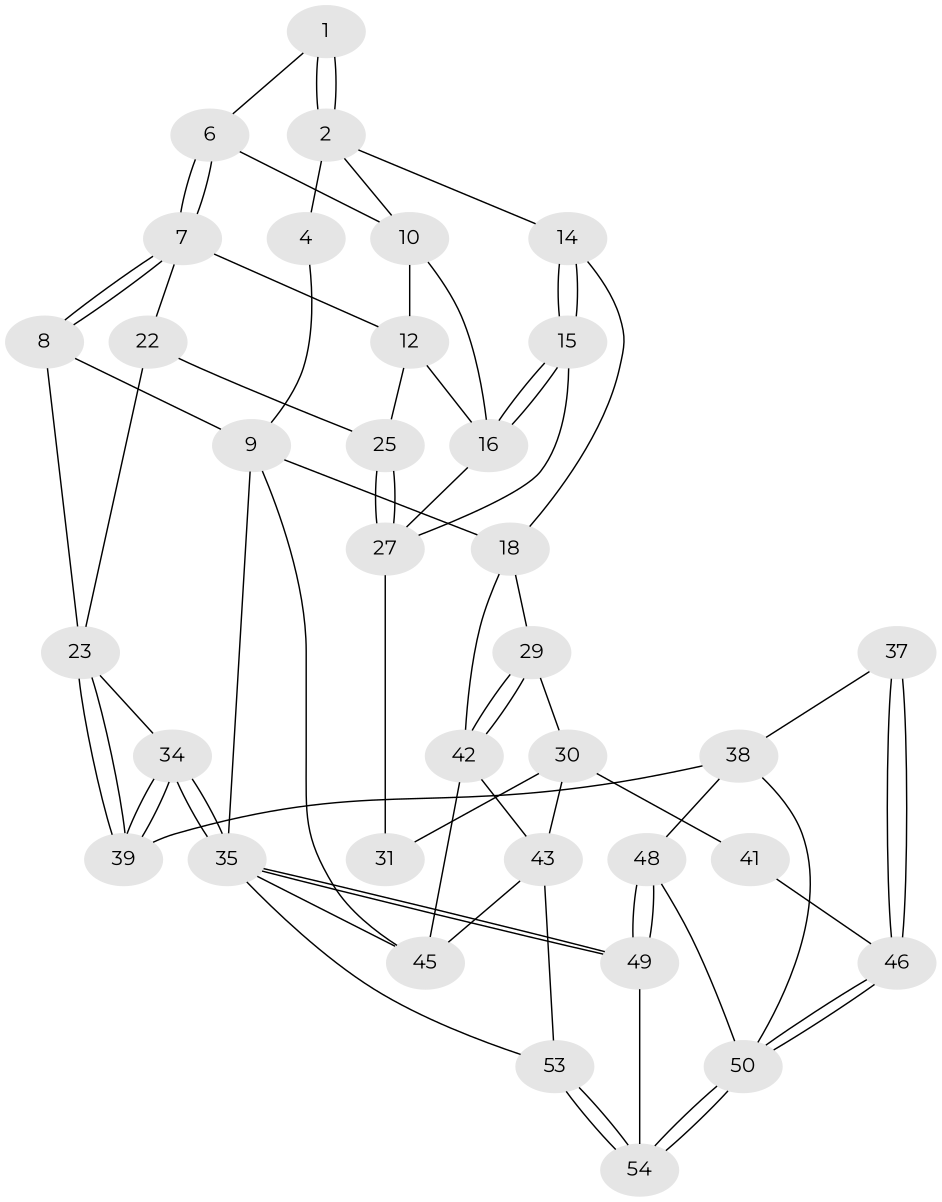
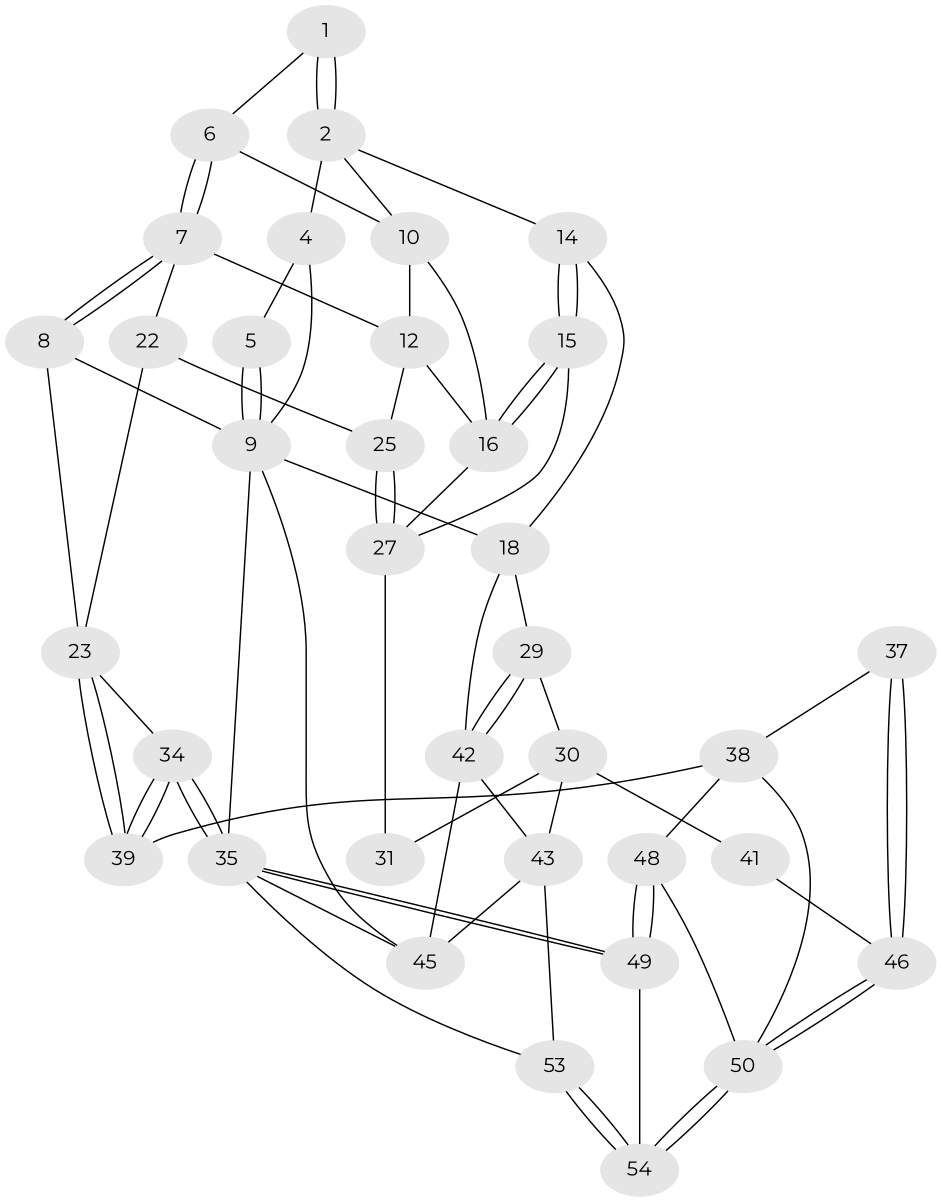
none -> (252, 342)
